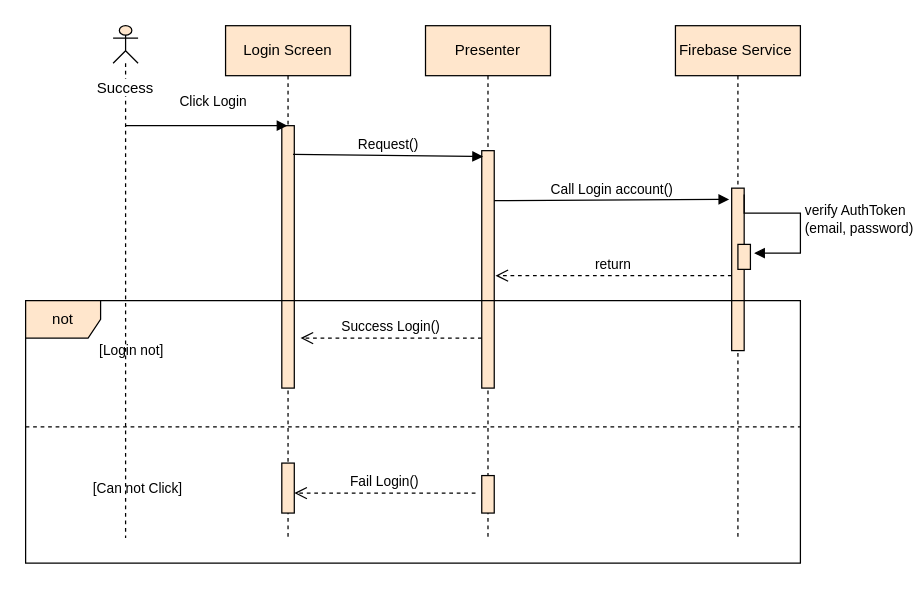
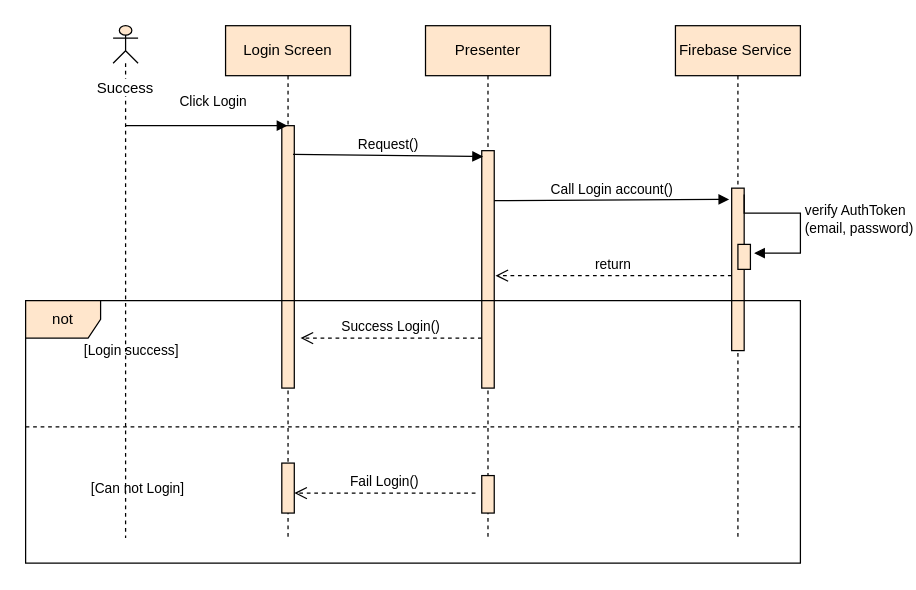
(131, 350) -> (131, 350)
(138, 489) -> (138, 489)
